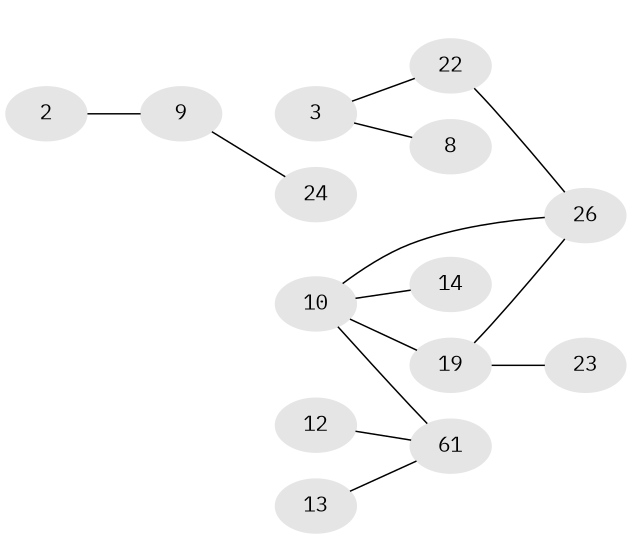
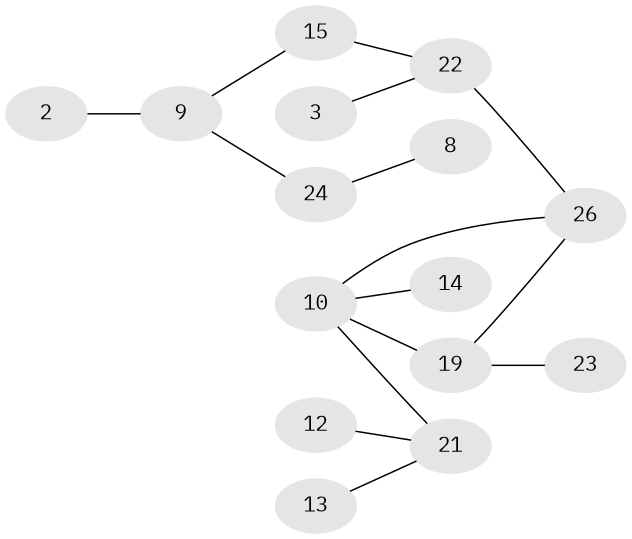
none -> (316, 33)
(383, 130) -> (383, 171)
(451, 446) -> (451, 446)
